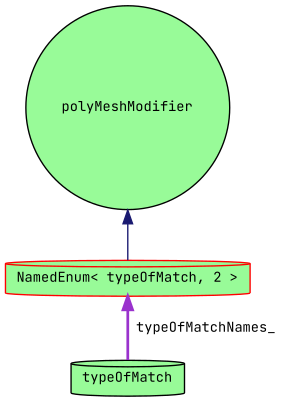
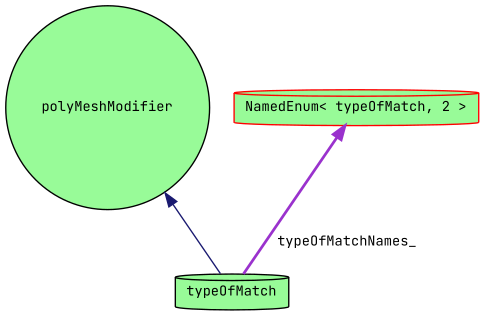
(128, 242) -> (197, 239)
